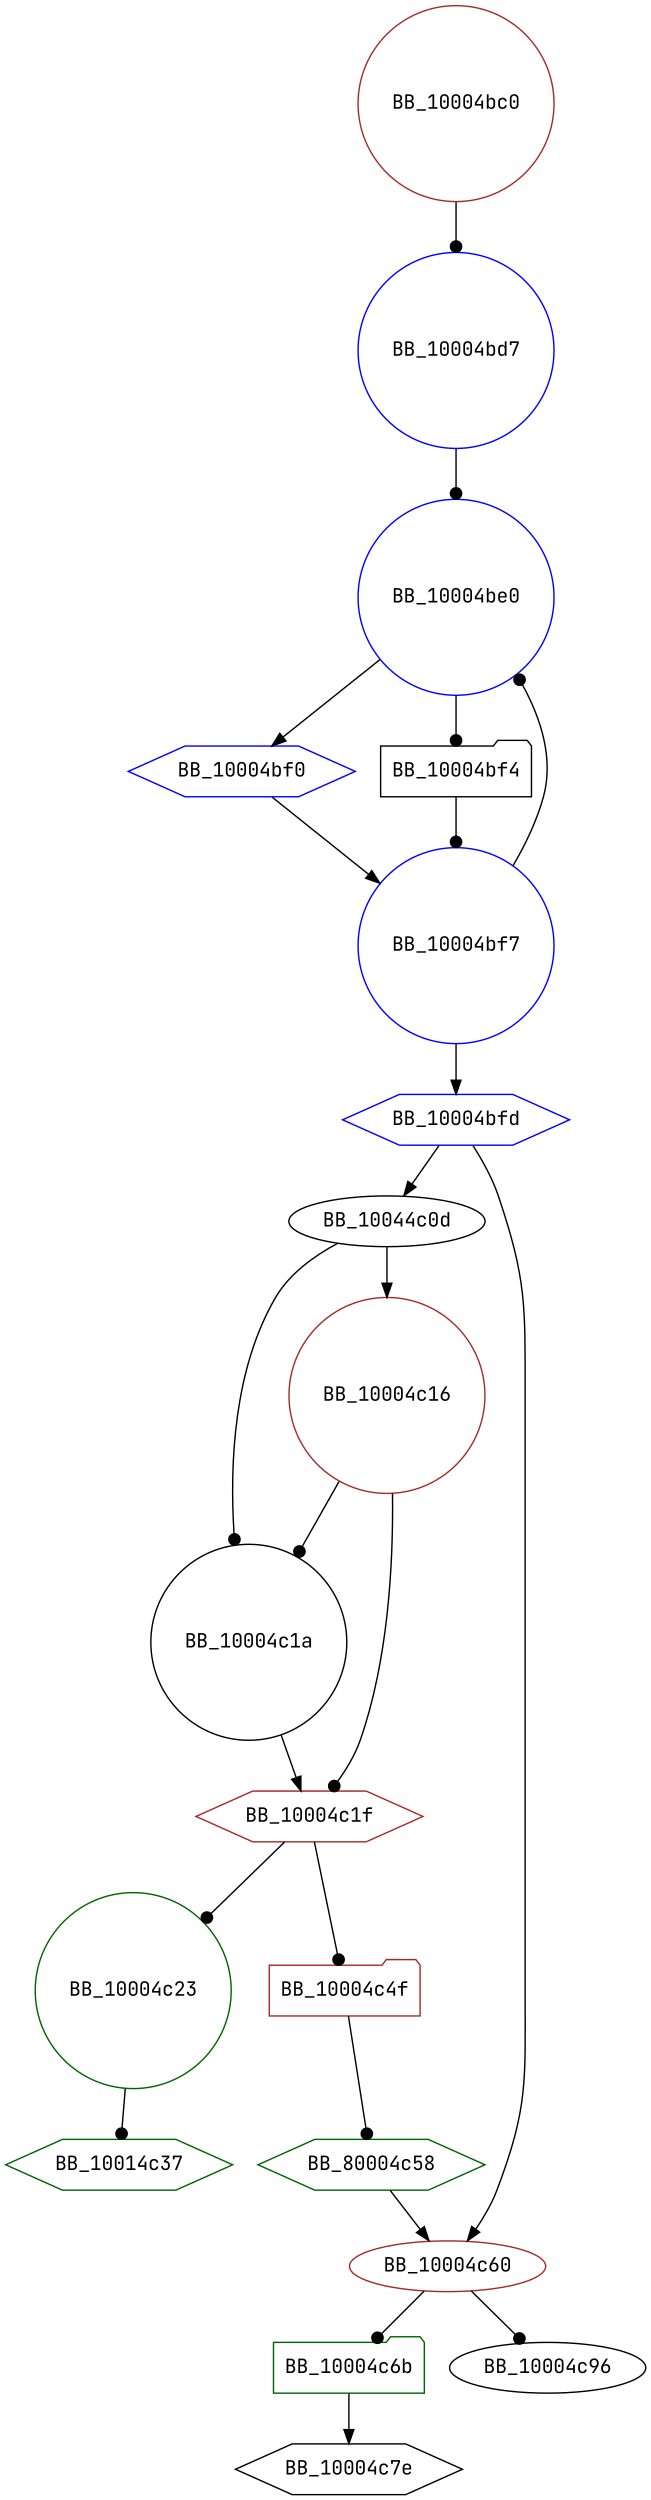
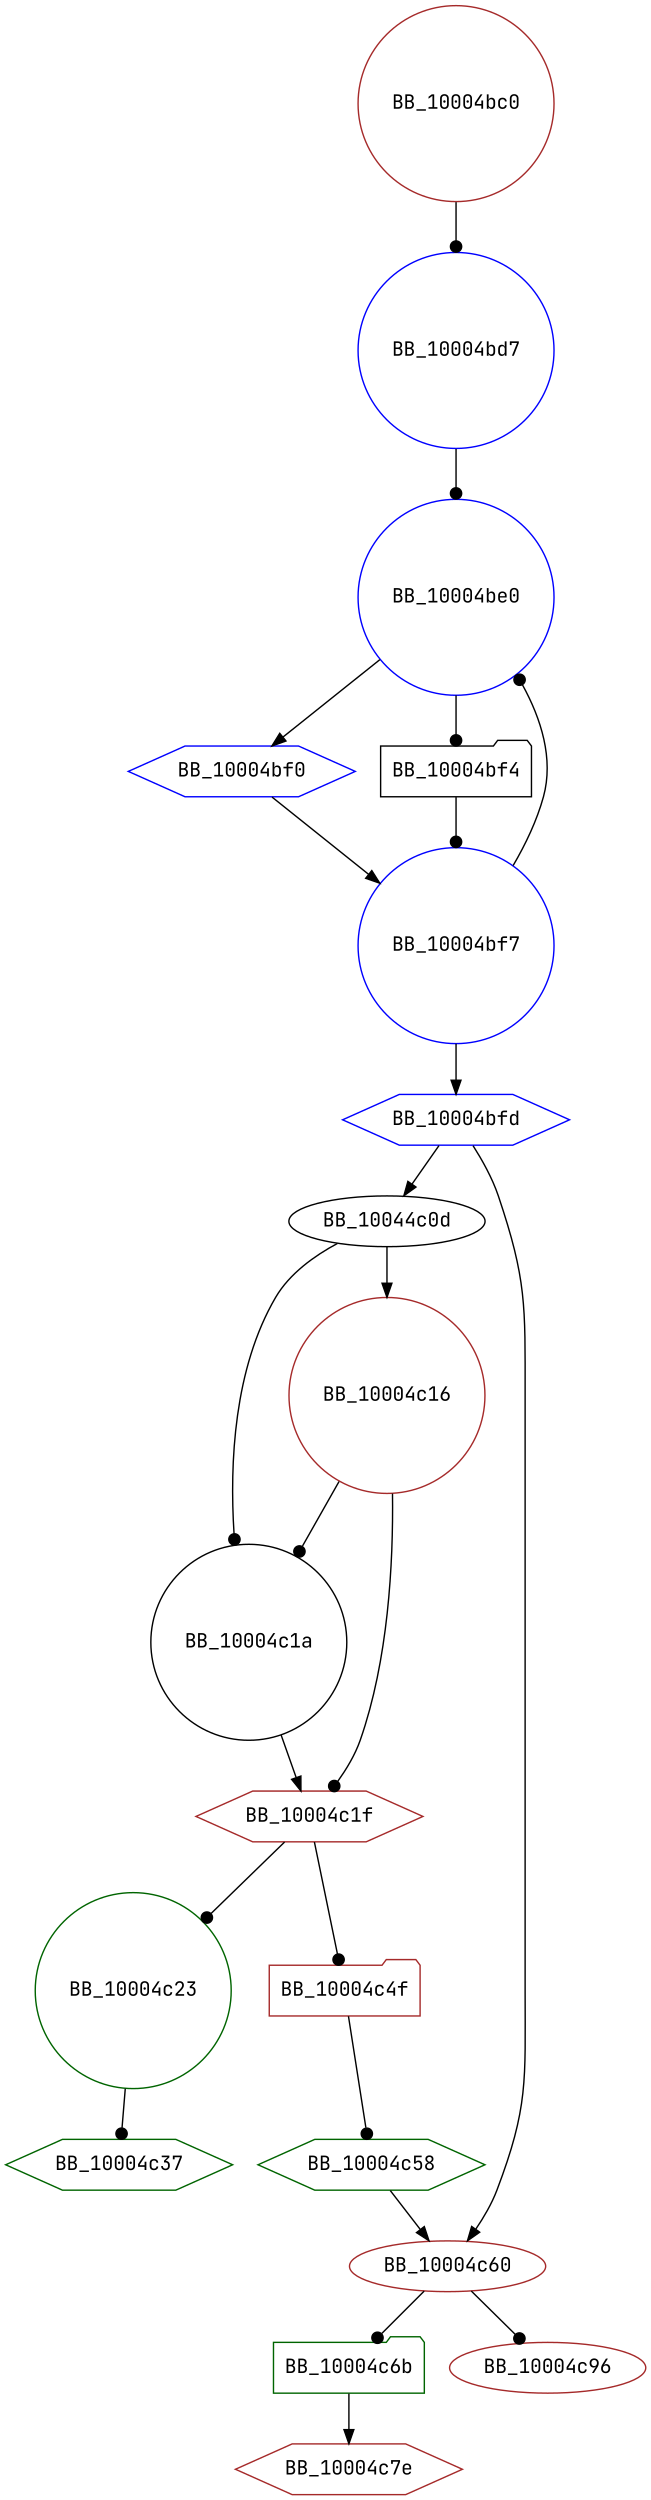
(119, 2165) -> (119, 2165)
(371, 2165) -> (371, 2165)
(548, 2368) -> (548, 2368)
(349, 2469) -> (349, 2469)
